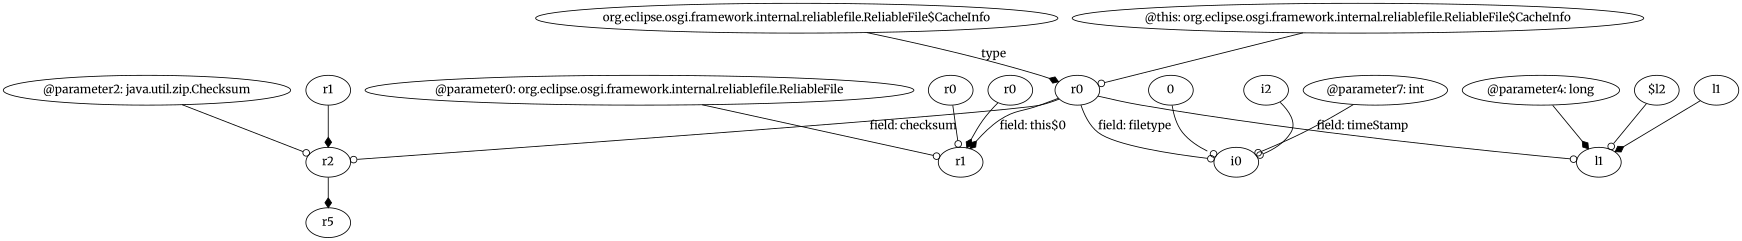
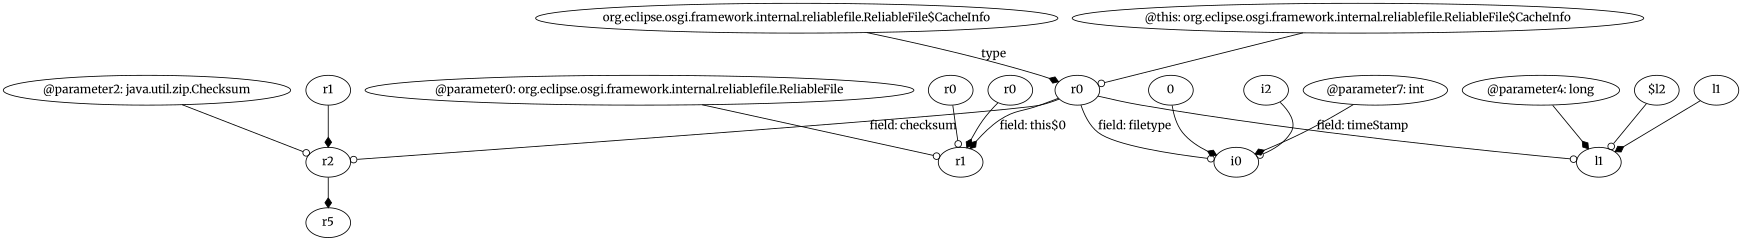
(1317, 125) -> (1317, 125)
(1183, 133) -> (1183, 133)
